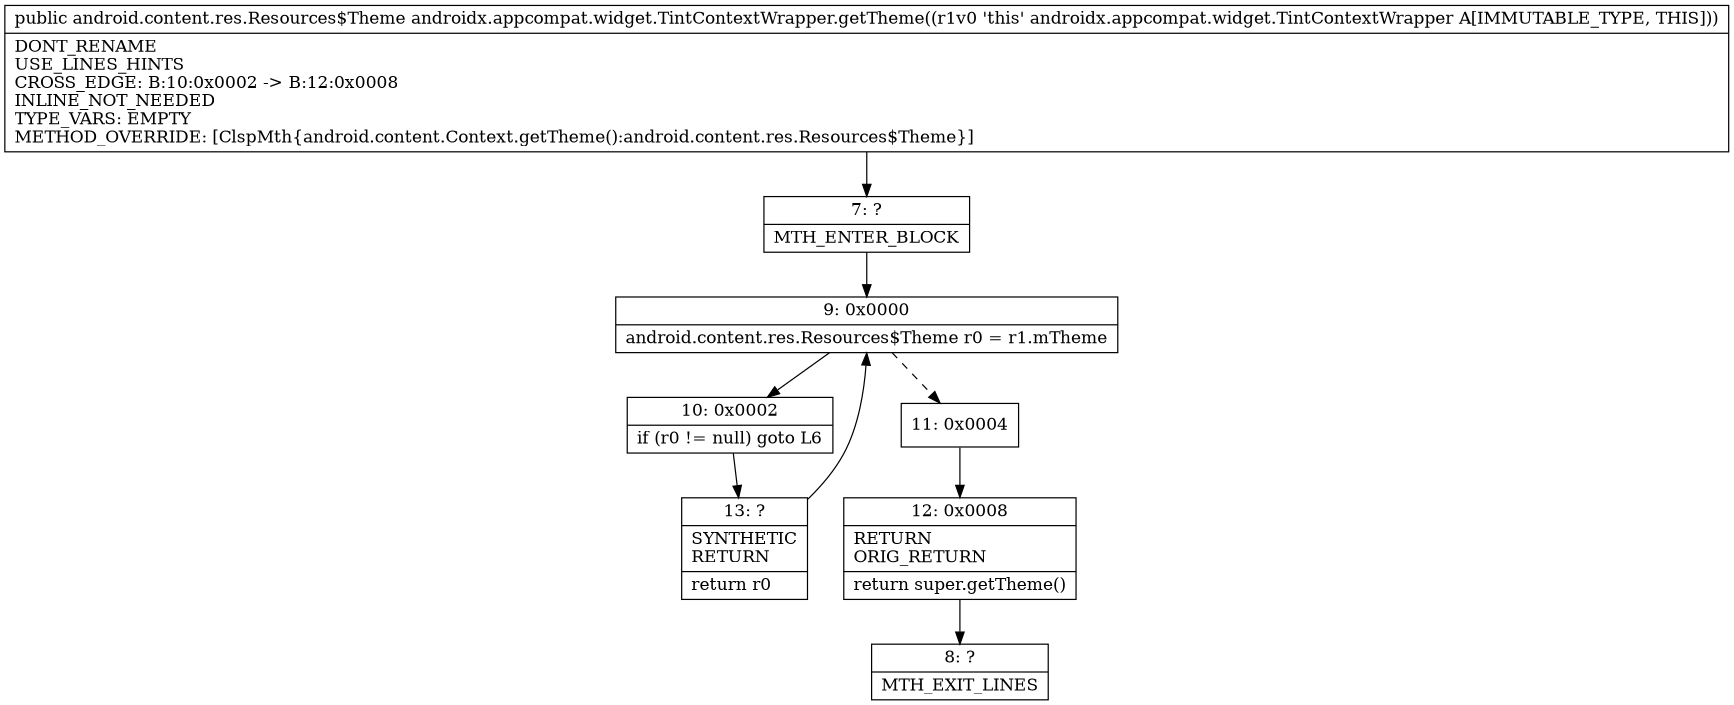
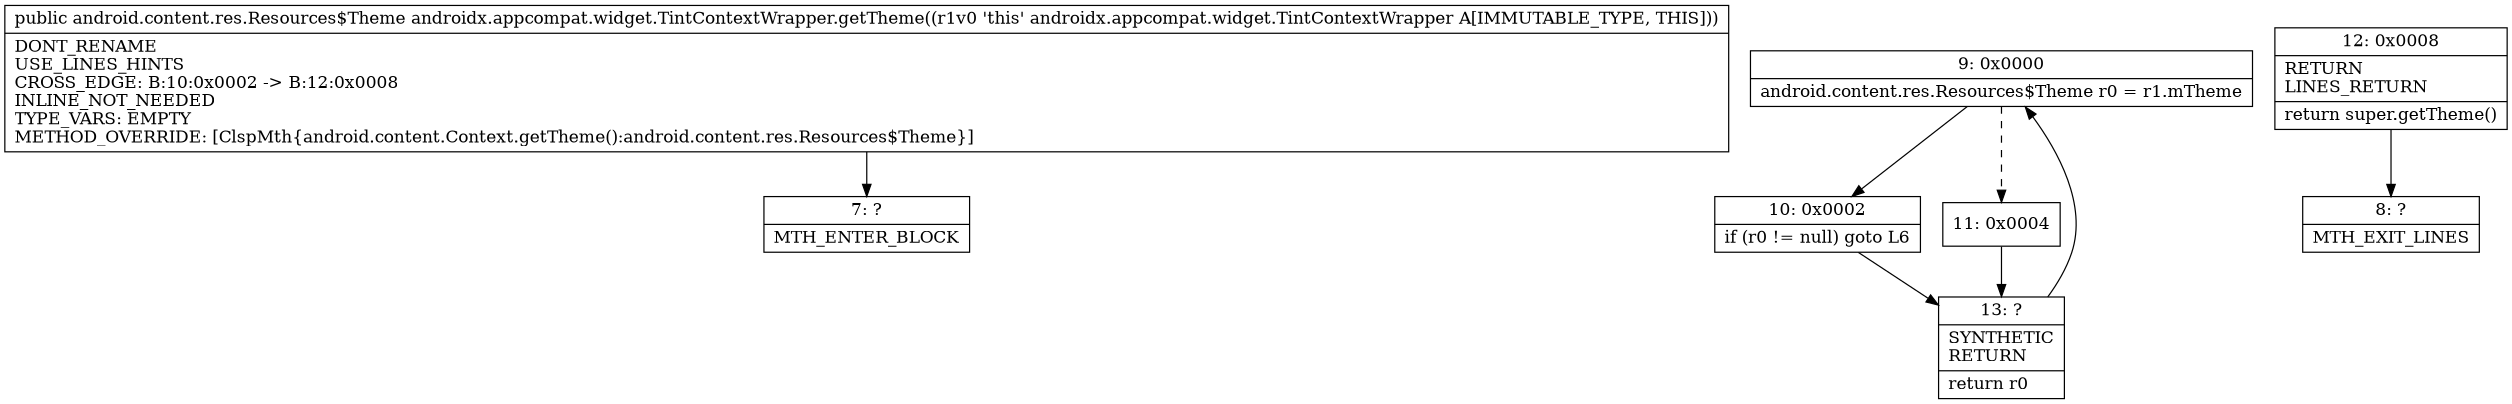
(867, 268) -> none
(960, 466) -> (2001, 265)
(920, 557) -> (2356, 87)
